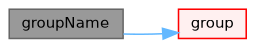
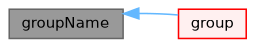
(143, 34) -> (159, 14)
